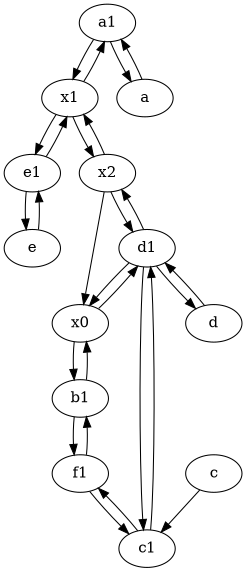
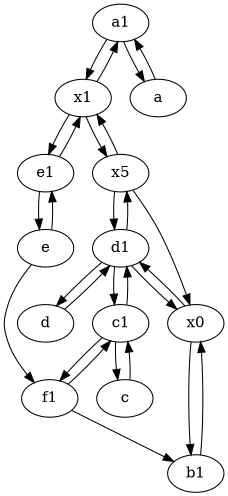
(107, 173) -> (121, 173)
none -> (116, 356)
(73, 431) -> (5, 319)
